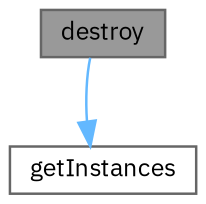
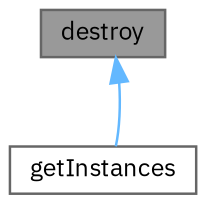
(87, 89) -> (120, 115)
